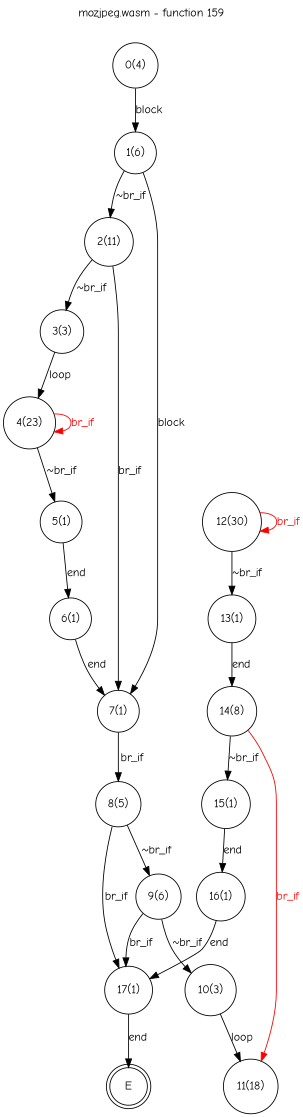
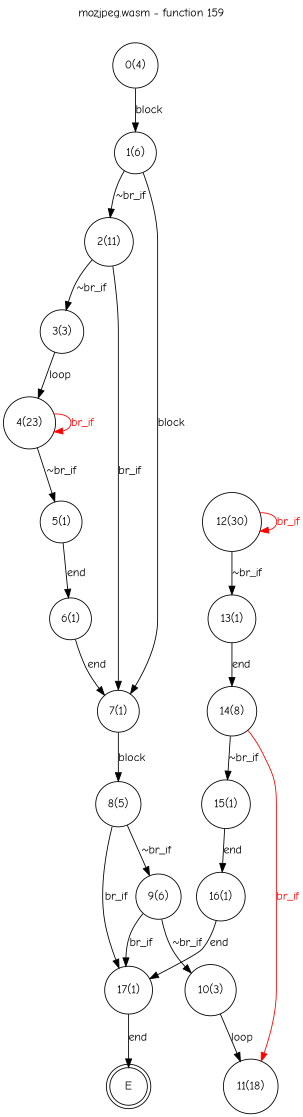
(132, 758) -> (132, 758)
